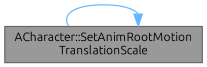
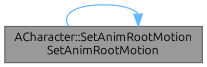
(104, 45) -> (104, 45)
